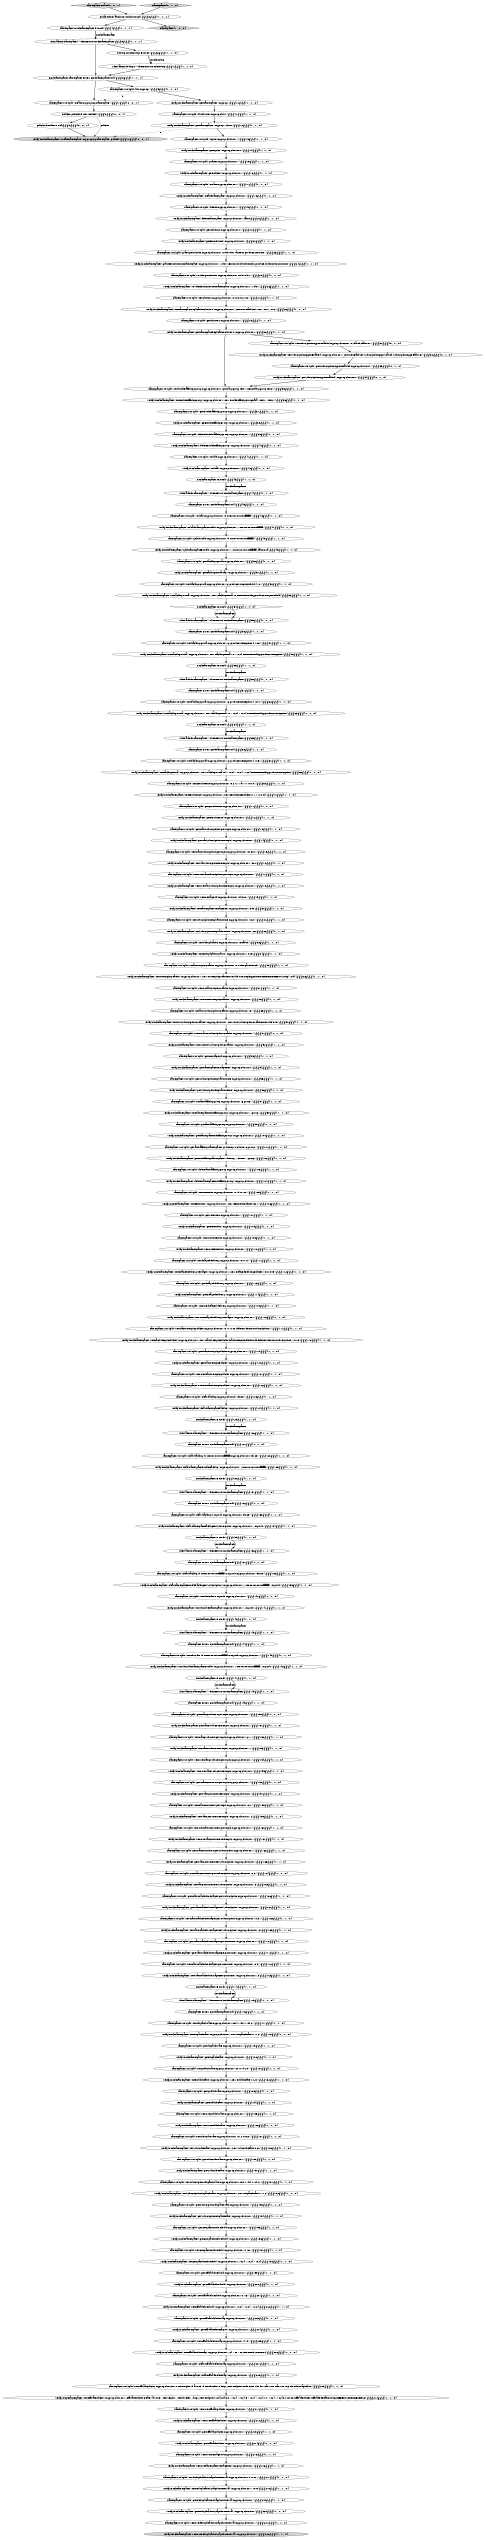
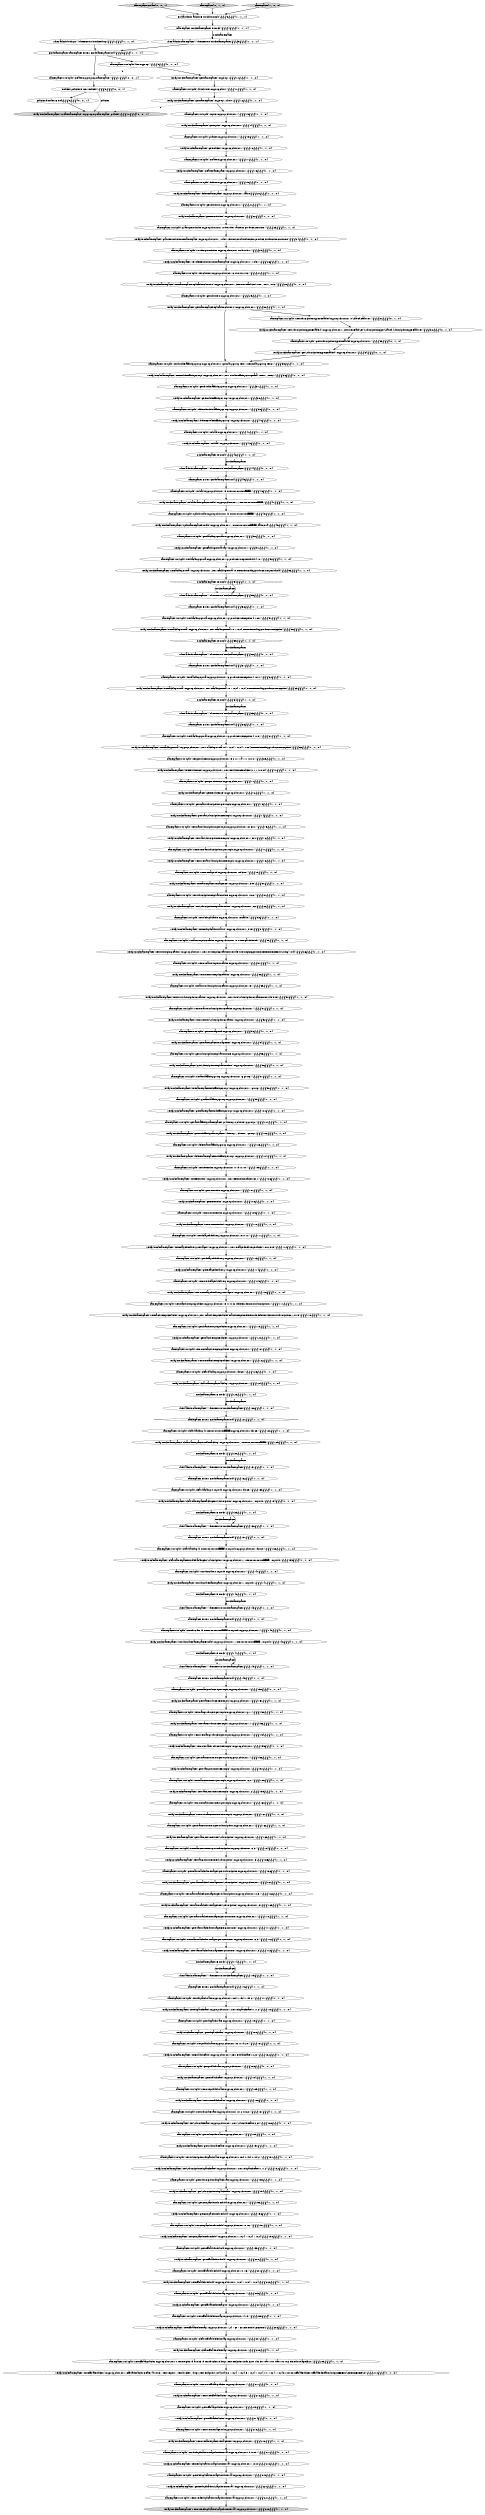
(154, 23) -> (243, 11)
(148, 53) -> none
(226, 666) -> (226, 641)
(226, 1444) -> (226, 1420)
